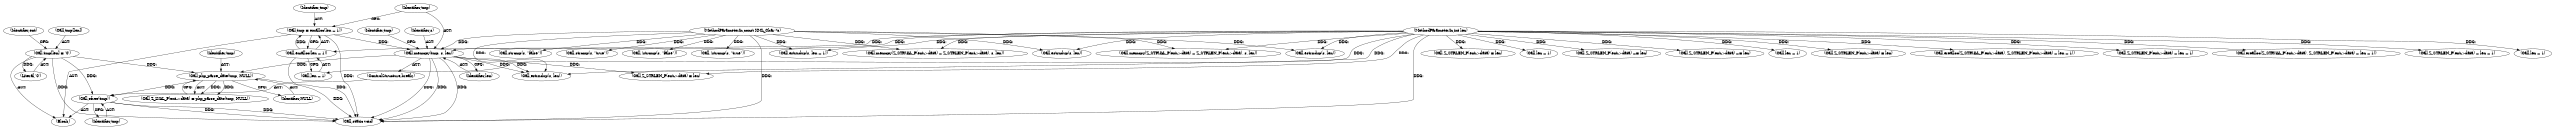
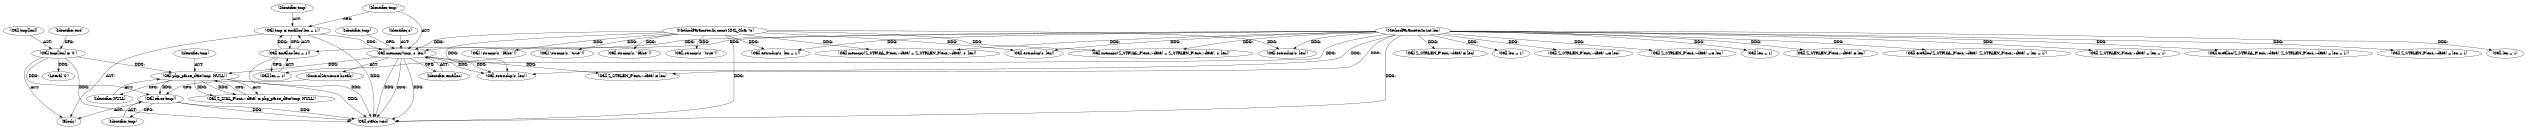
(38, 65) -> none
(479, 76) -> (444, 76)
(279, 88) -> (188, 88)
